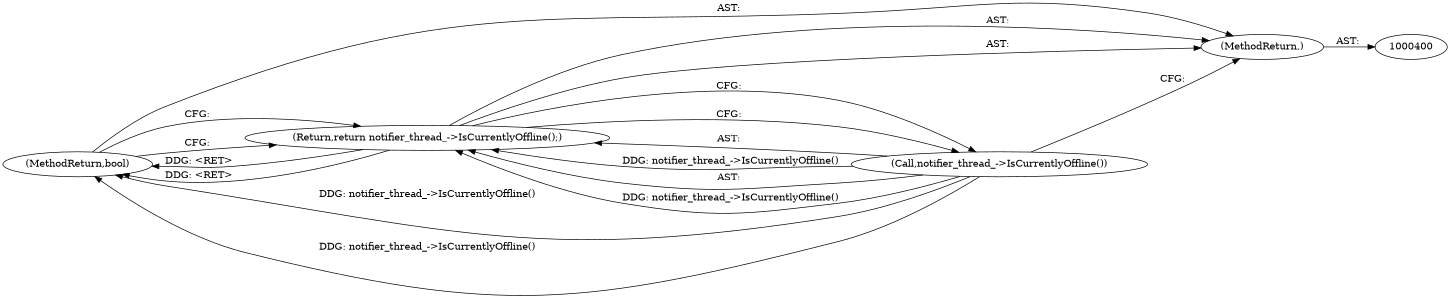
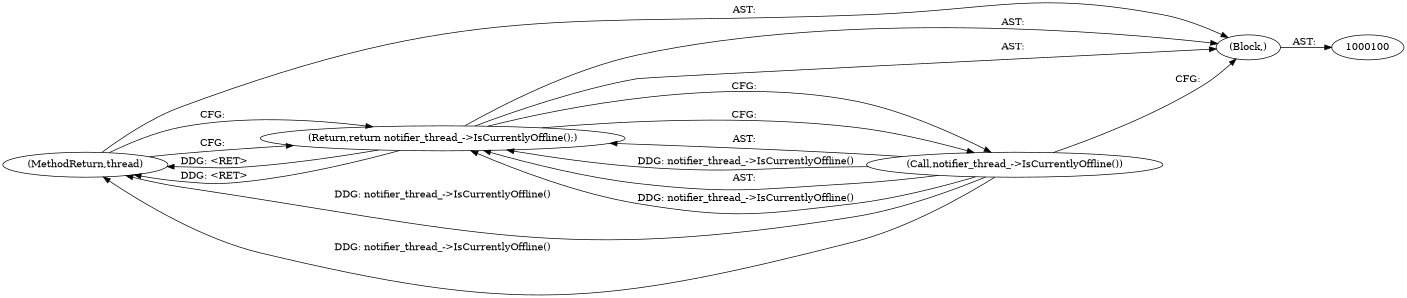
(1262, 47) -> (1248, 47)
(1411, 47) -> (1368, 47)
(78, 164) -> (85, 165)
